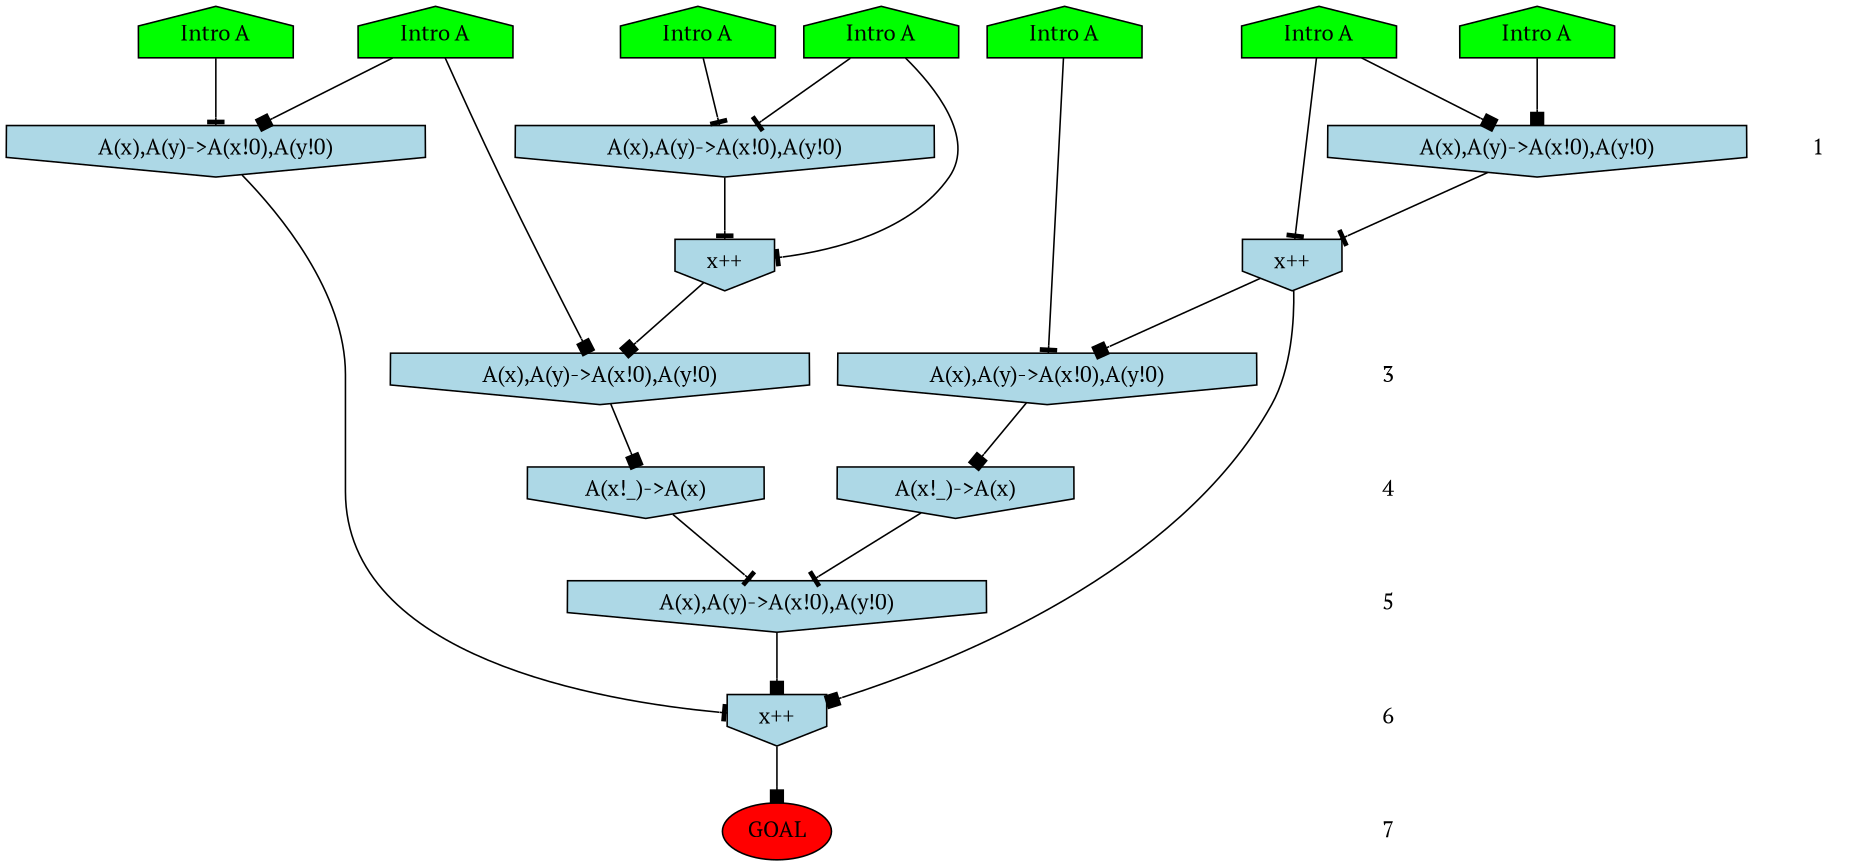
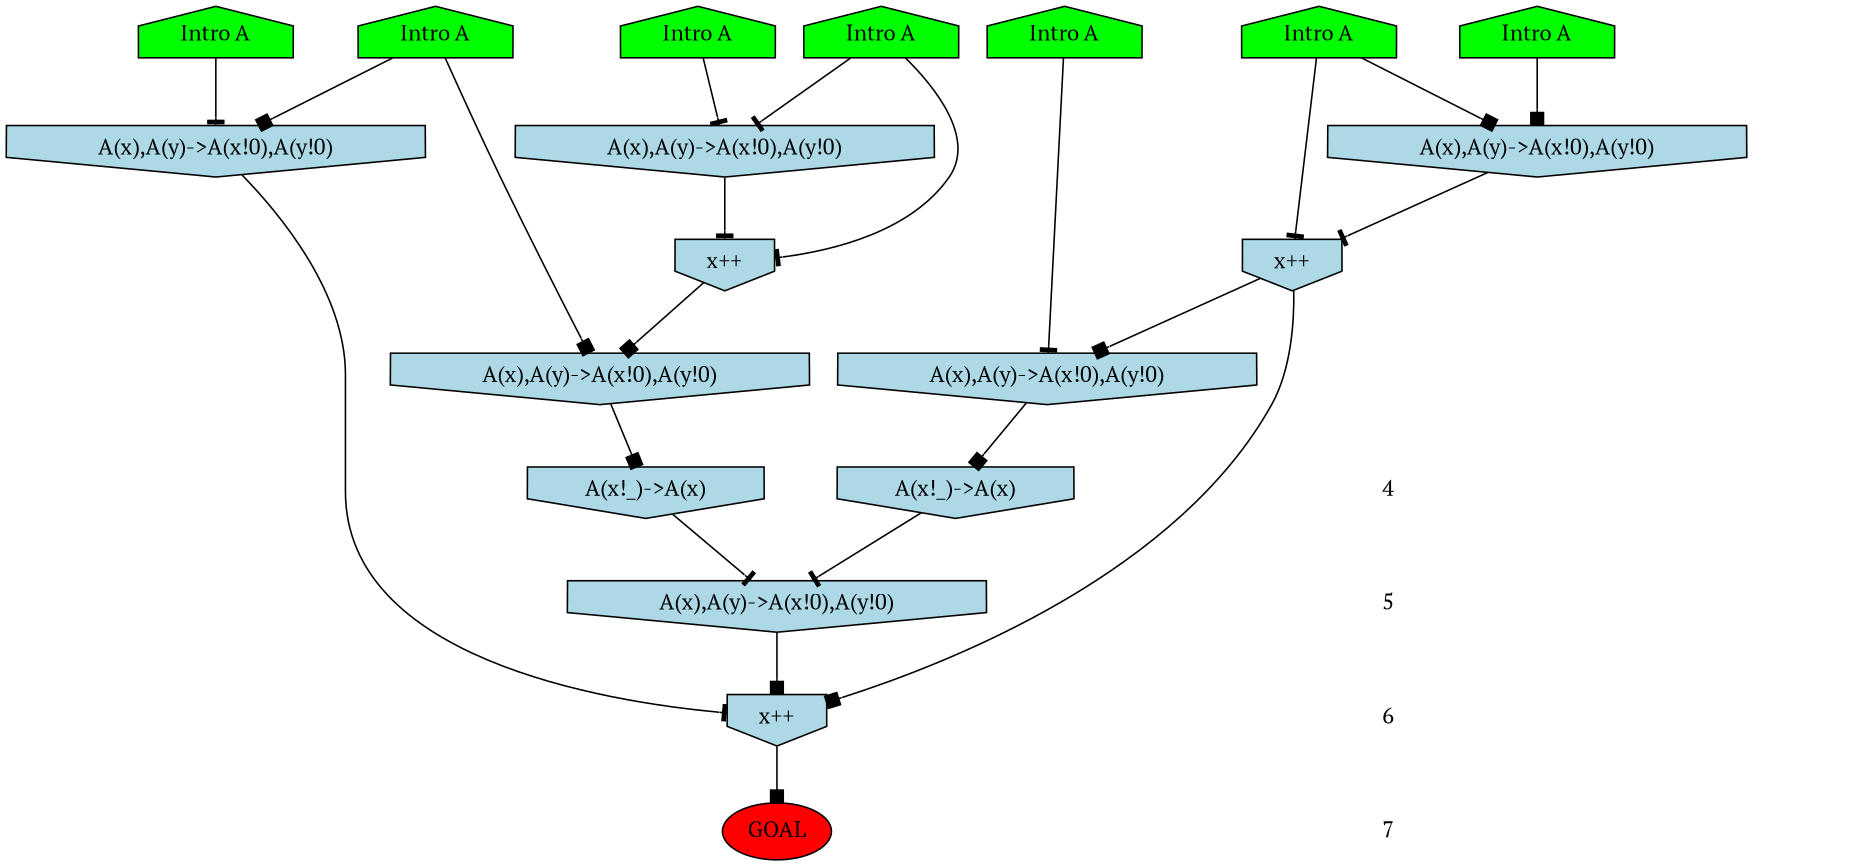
(1819, 149) -> none
(1389, 376) -> none
